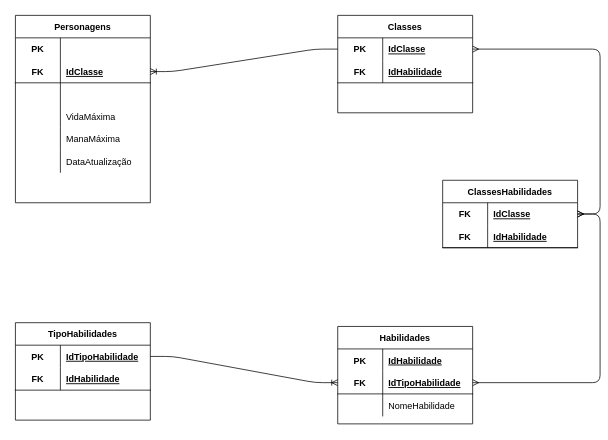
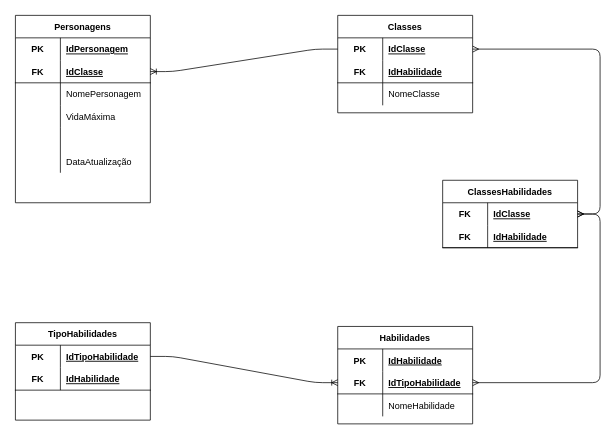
none -> (105, 49)
none -> (105, 94)
none -> (428, 94)
(105, 139) -> none
